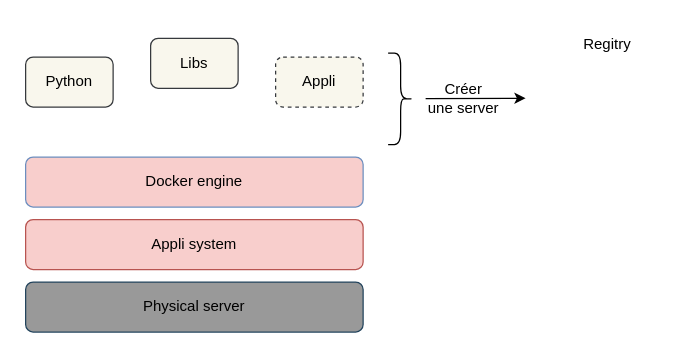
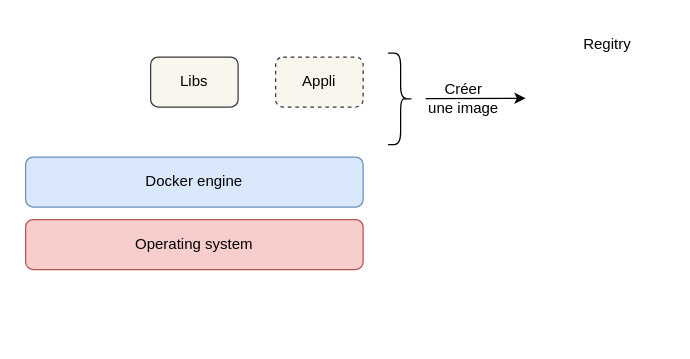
(194, 63) -> (194, 82)
(69, 82) -> none
(464, 98) -> (464, 98)
(194, 182) -> (194, 182)
(194, 244) -> (194, 244)
(194, 307) -> none
